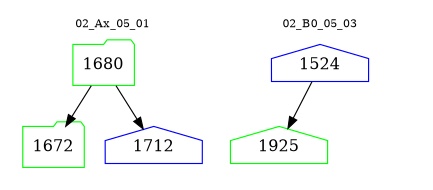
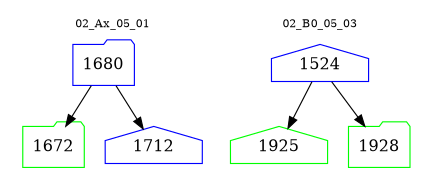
(104, 65) -> (104, 65)
none -> (379, 147)
